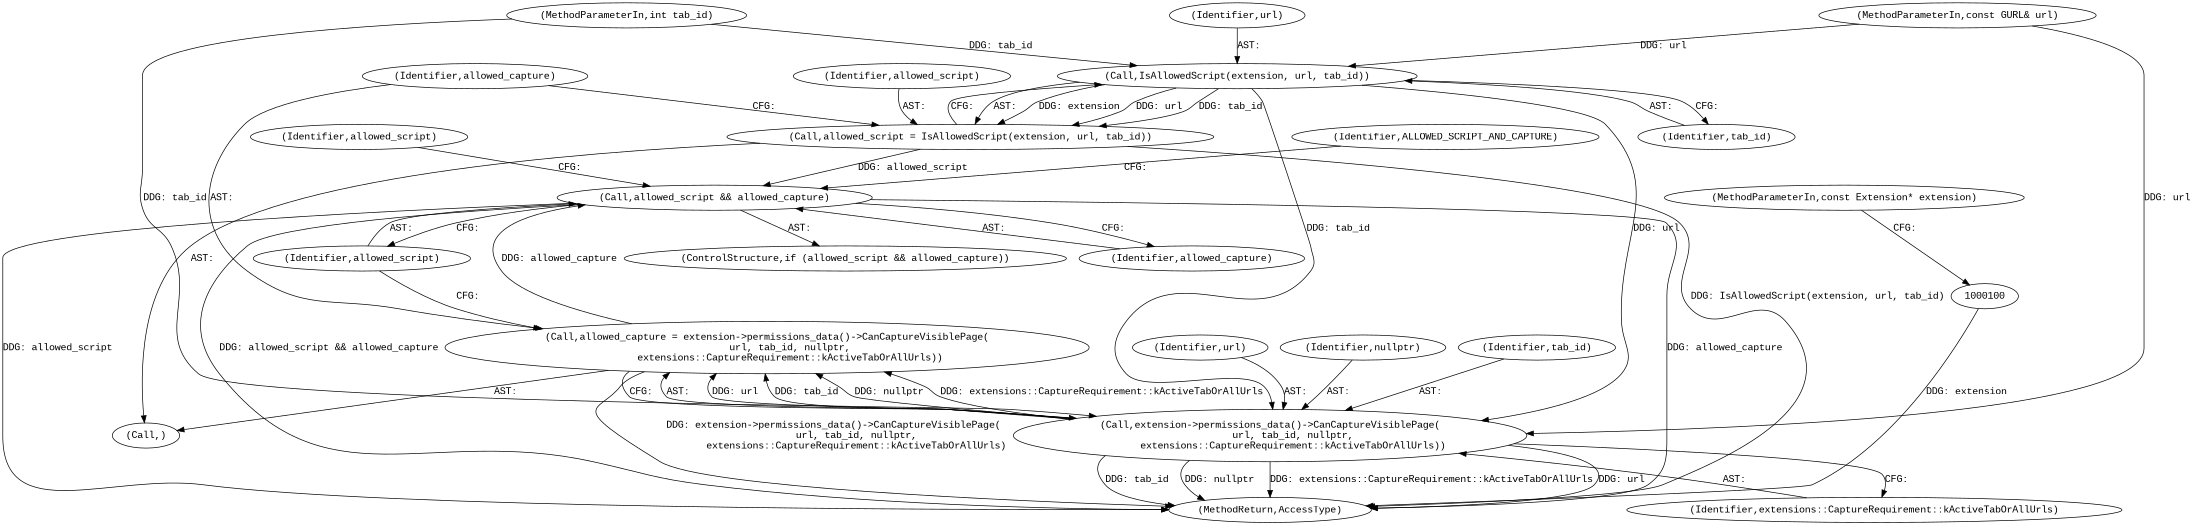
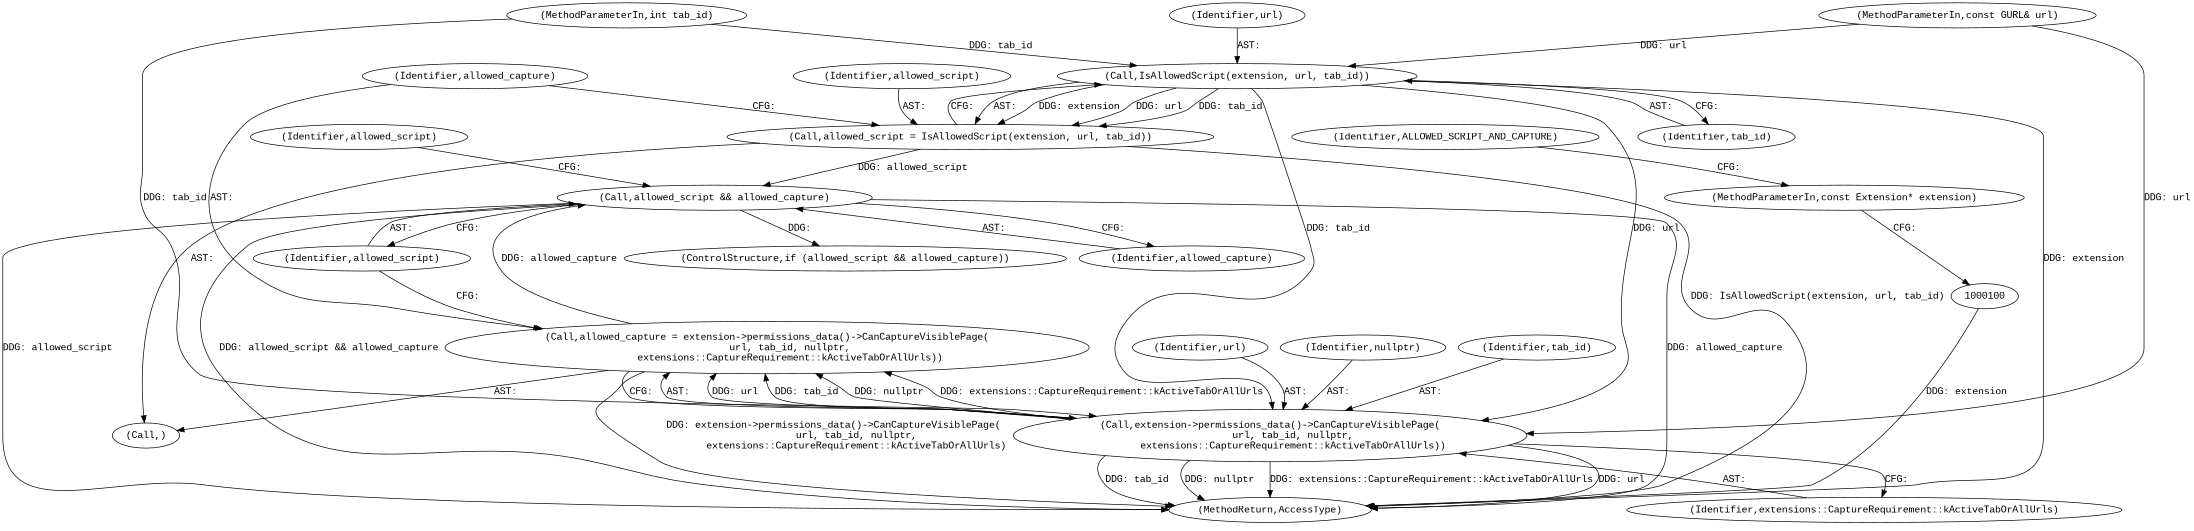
(1084, 167) -> (1660, 163)
(803, 228) -> (803, 228)
none -> (2043, 311)
